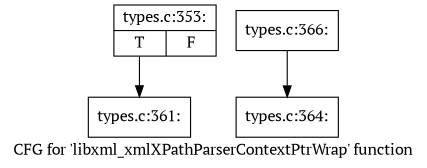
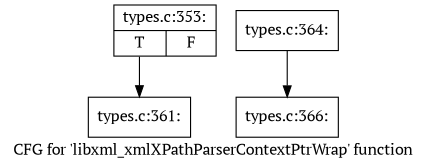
(287, 68) -> (287, 68)
